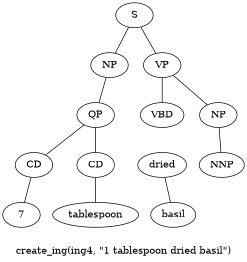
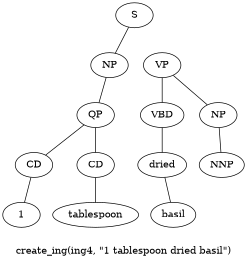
(148, 40) -> none
none -> (162, 140)
(21, 215) -> (21, 215)
